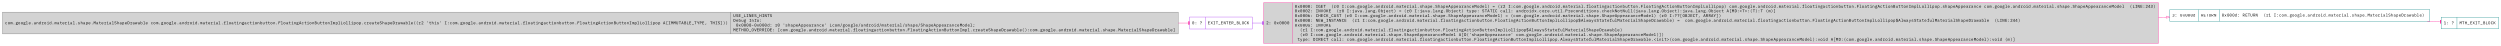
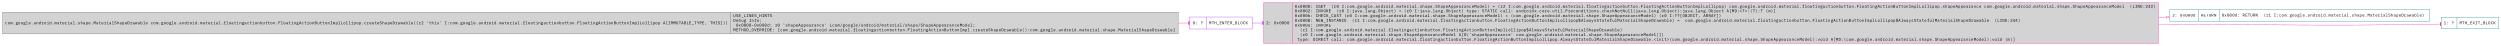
(2433, 21) -> (2299, 25)
(1229, 23) -> (1229, 23)
